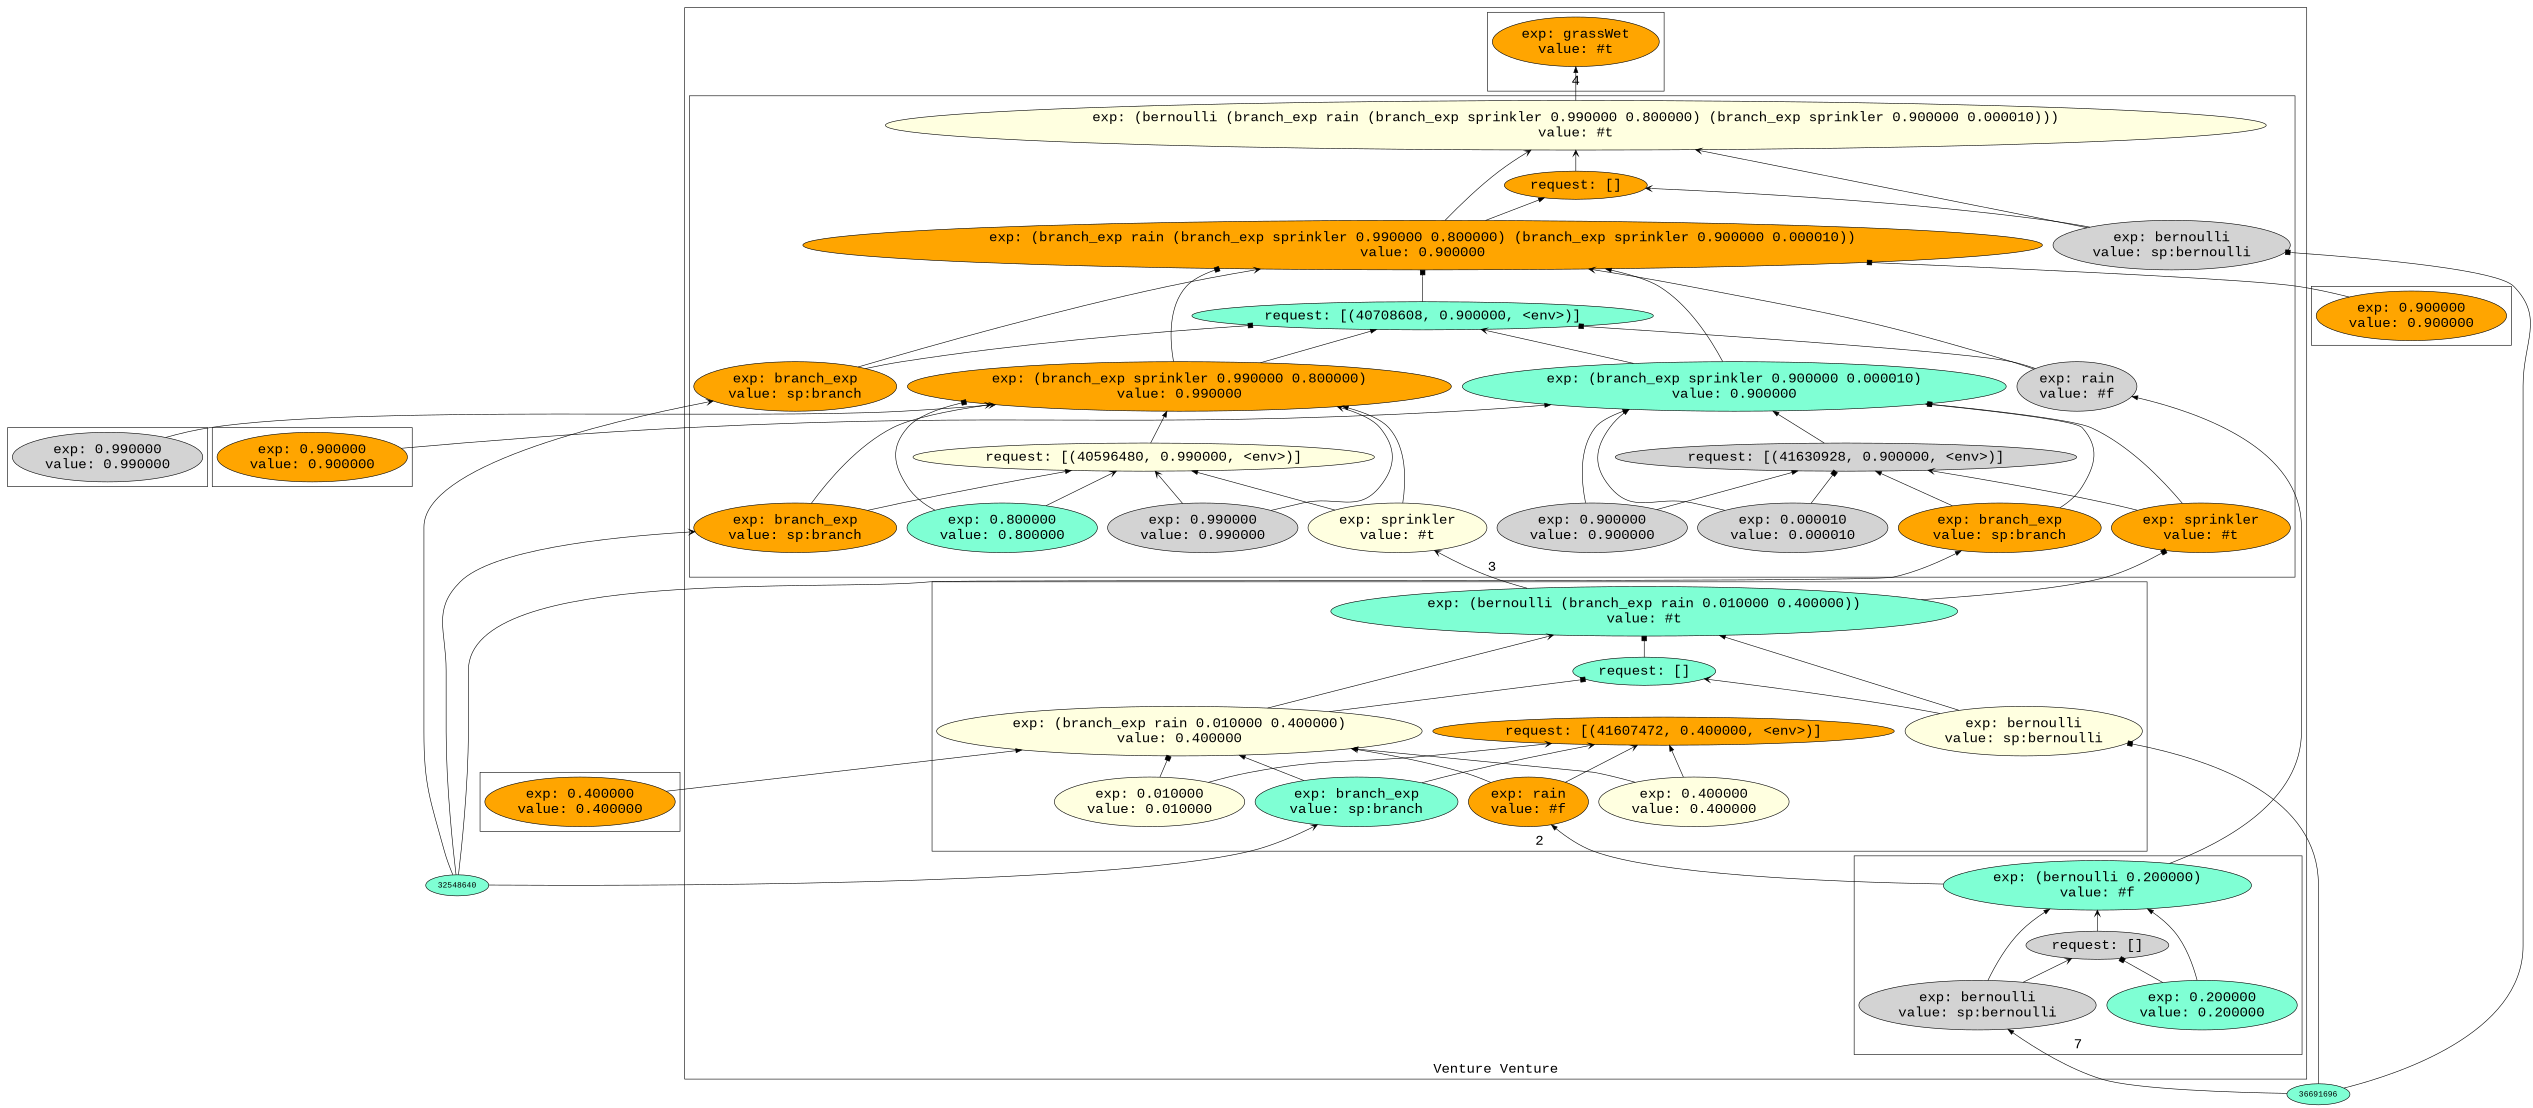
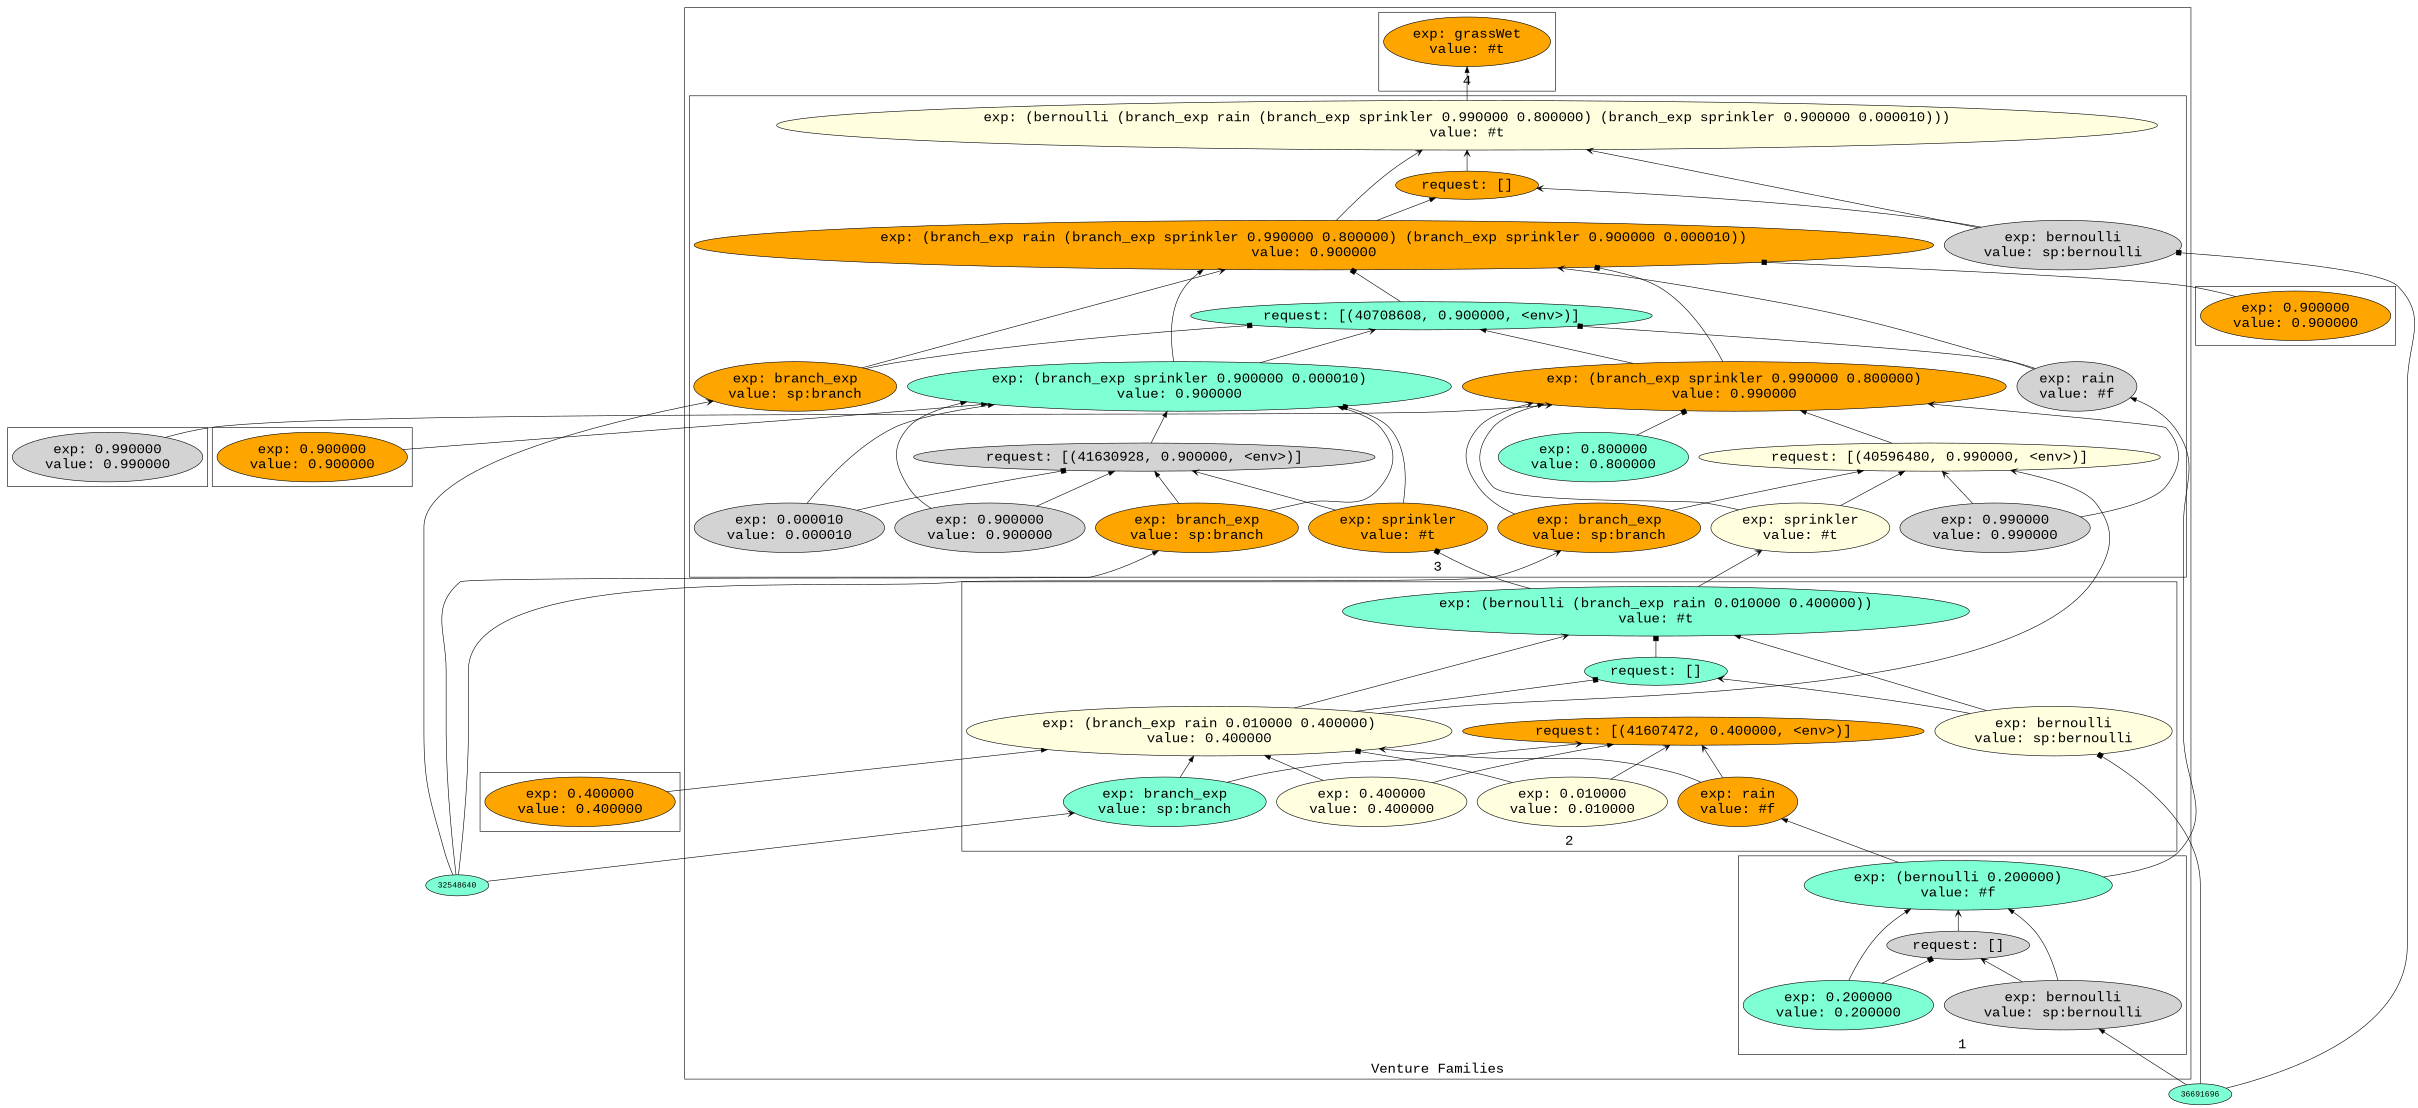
(1079, 490) -> (1833, 678)
(2078, 1045) -> (1962, 1045)
(1496, 1069) -> (1438, 1069)
